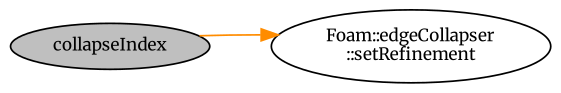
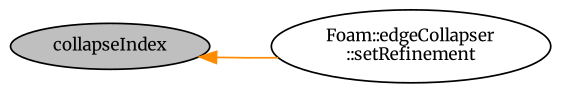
(230, 35) -> (247, 58)
